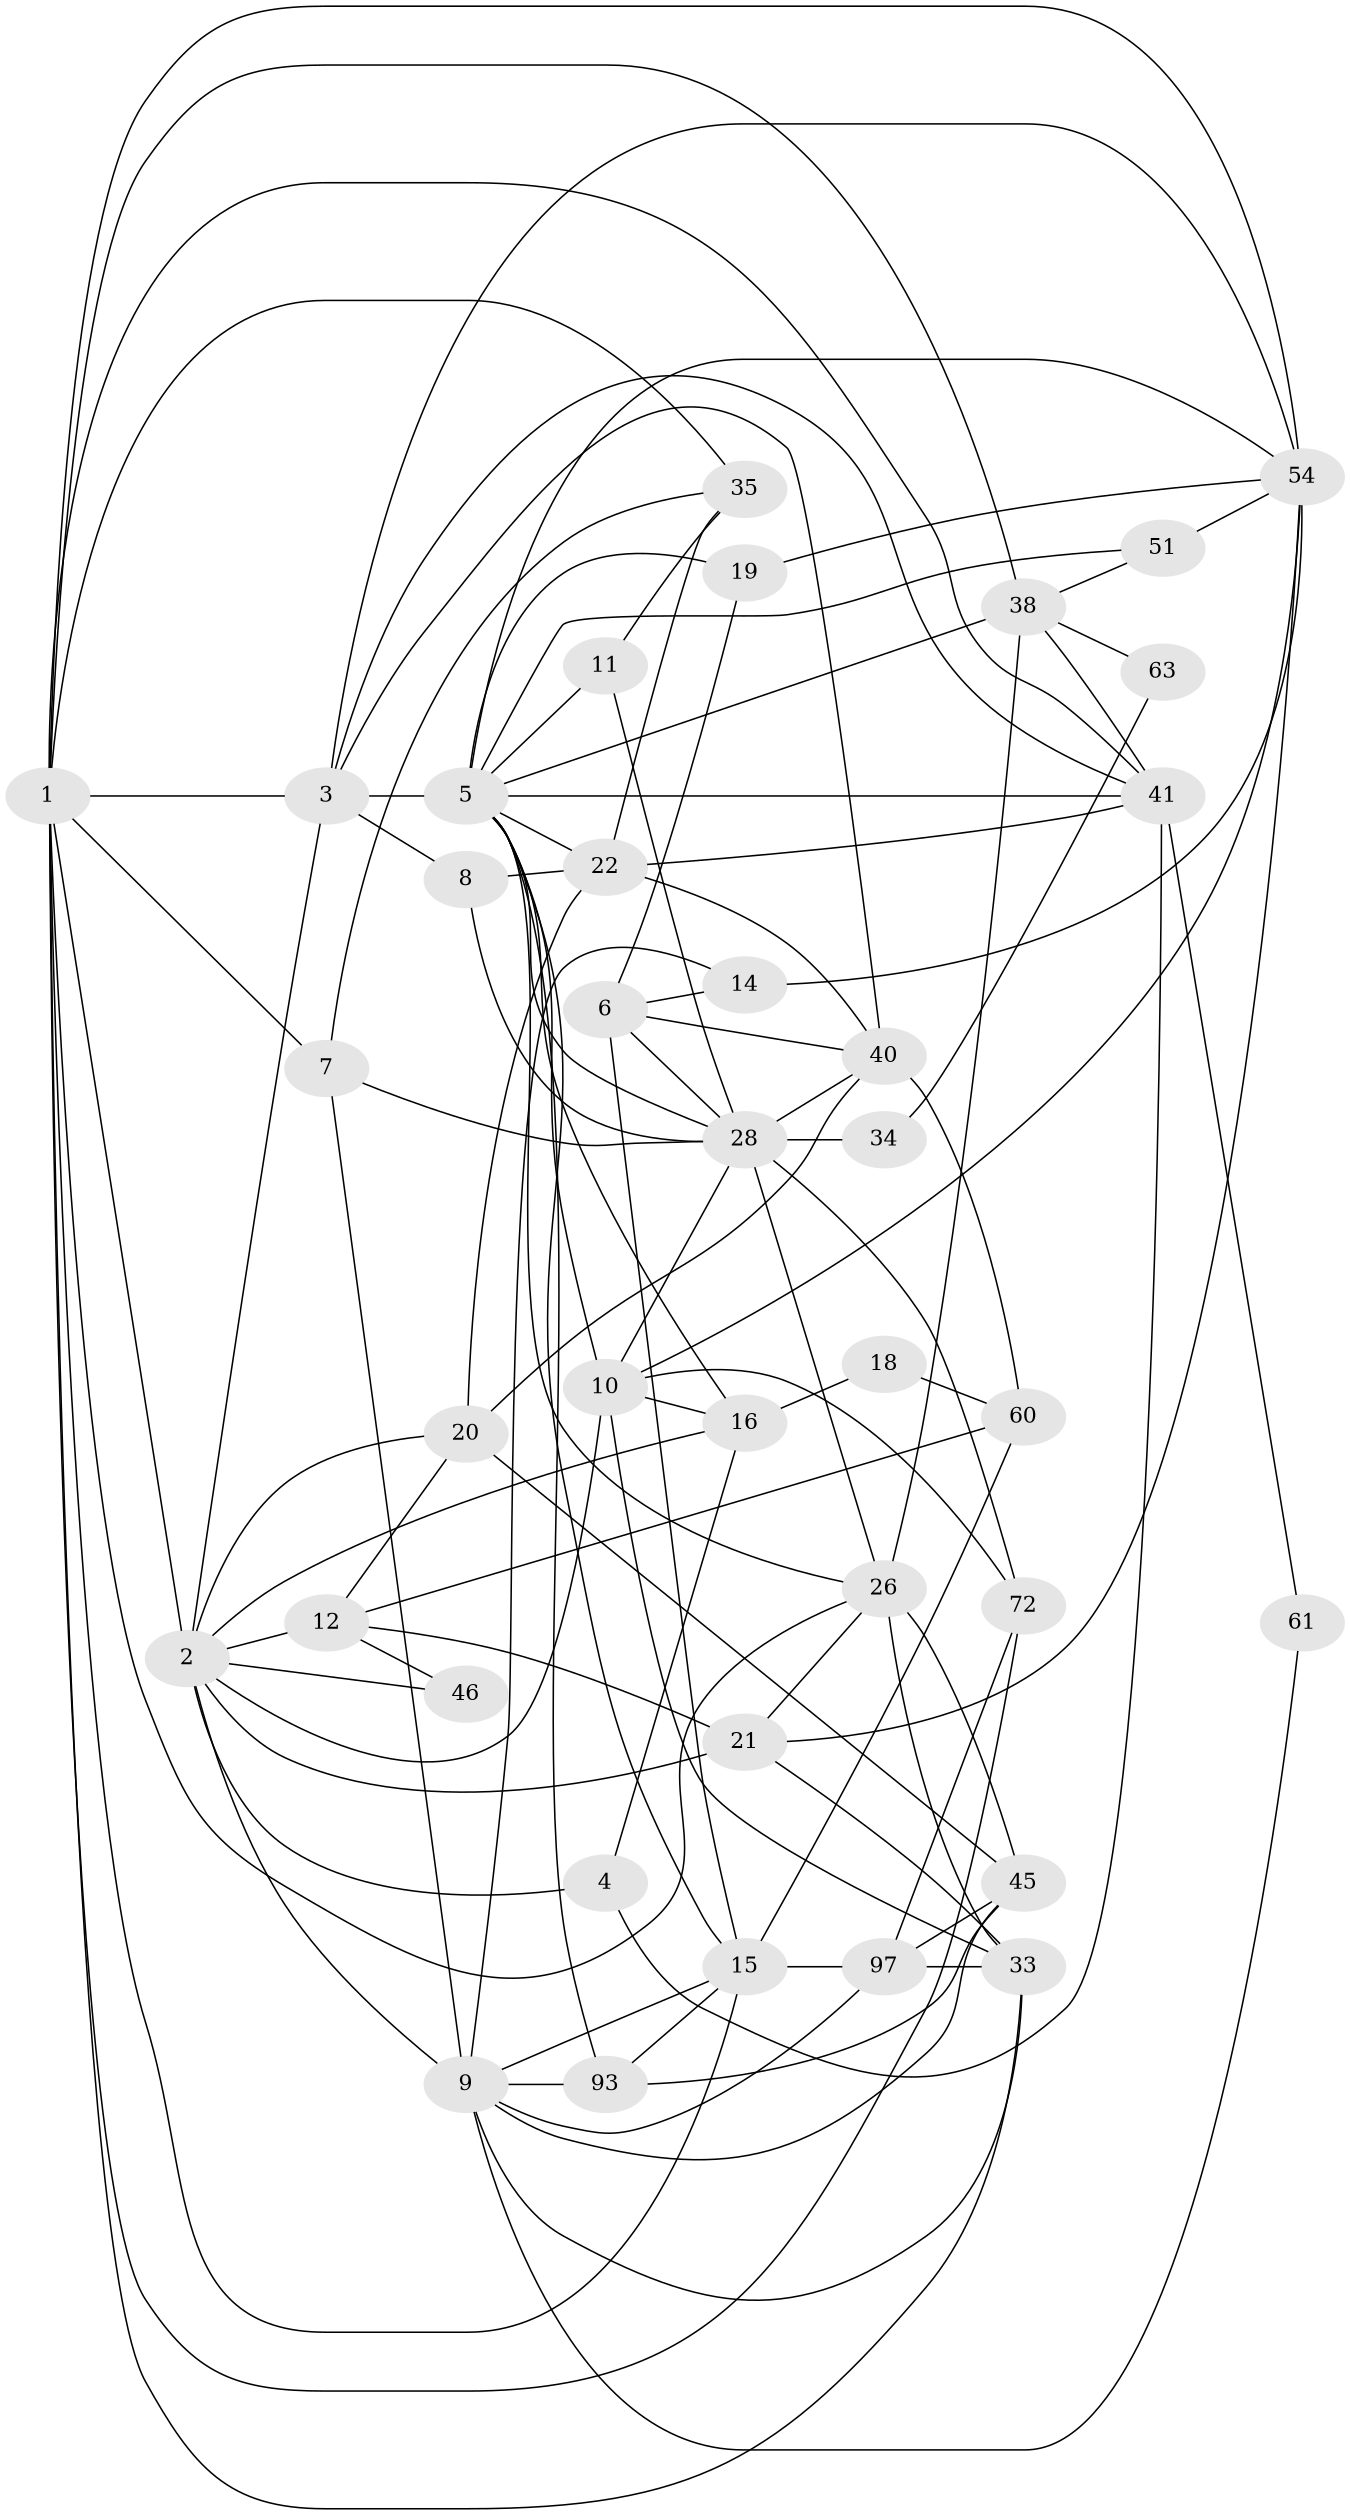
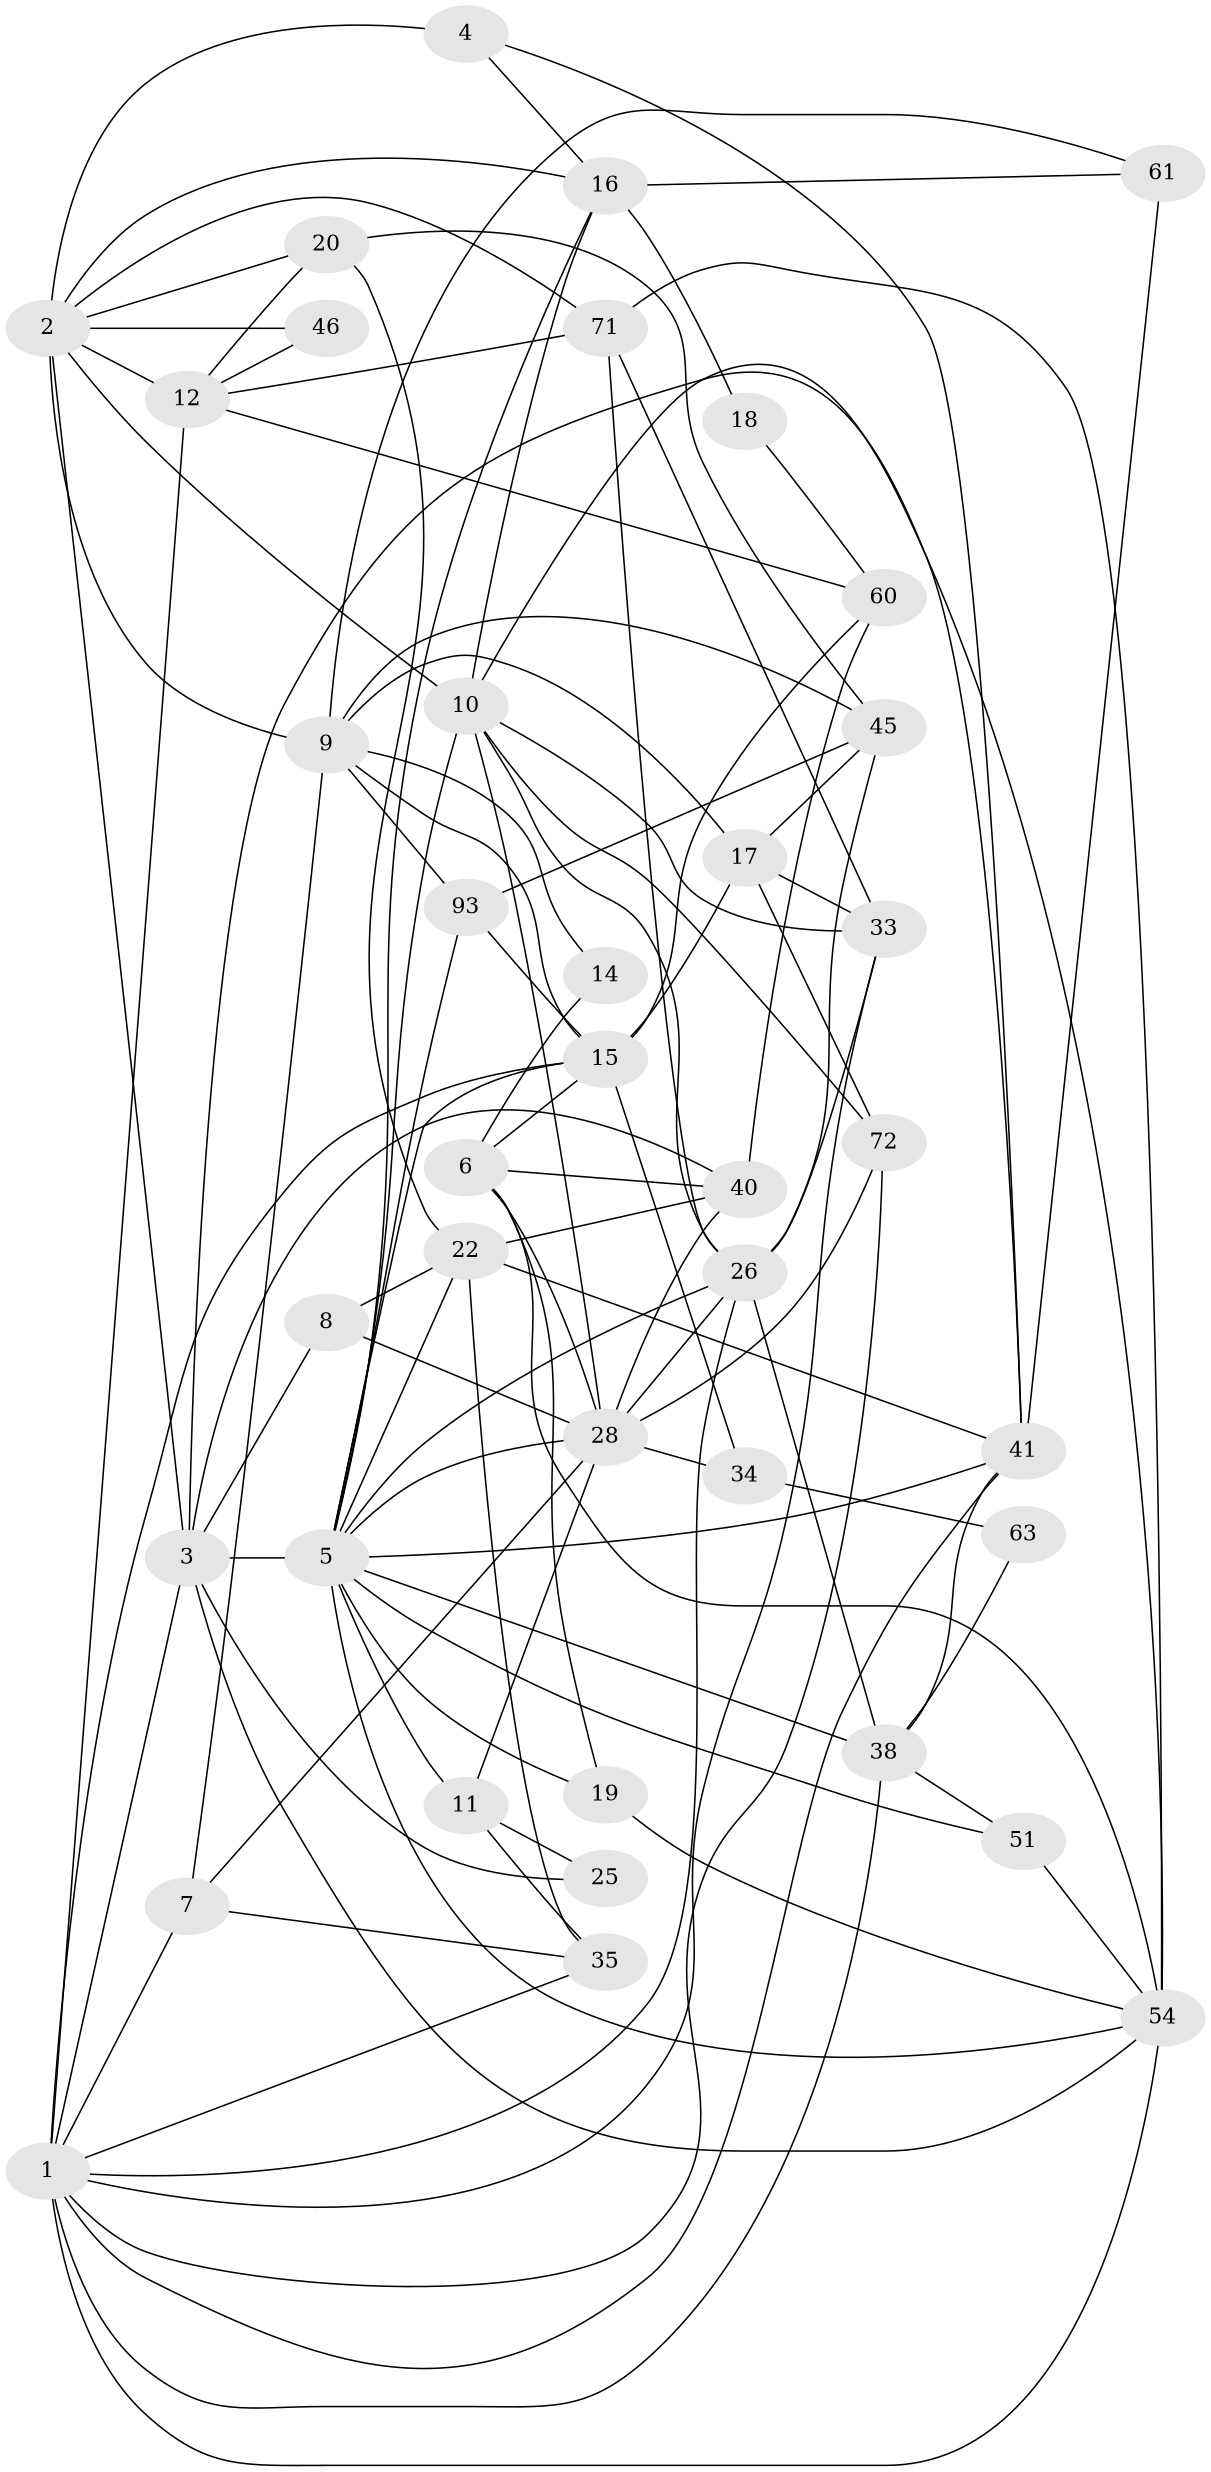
none -> (884, 180)
(1152, 882) -> (798, 1606)
none -> (641, 925)
(118, 1227) -> (118, 1286)
none -> (672, 1258)
(691, 1260) -> none
(745, 1742) -> (606, 328)
none -> (606, 1878)
(884, 1967) -> (745, 858)
(802, 2295) -> none
